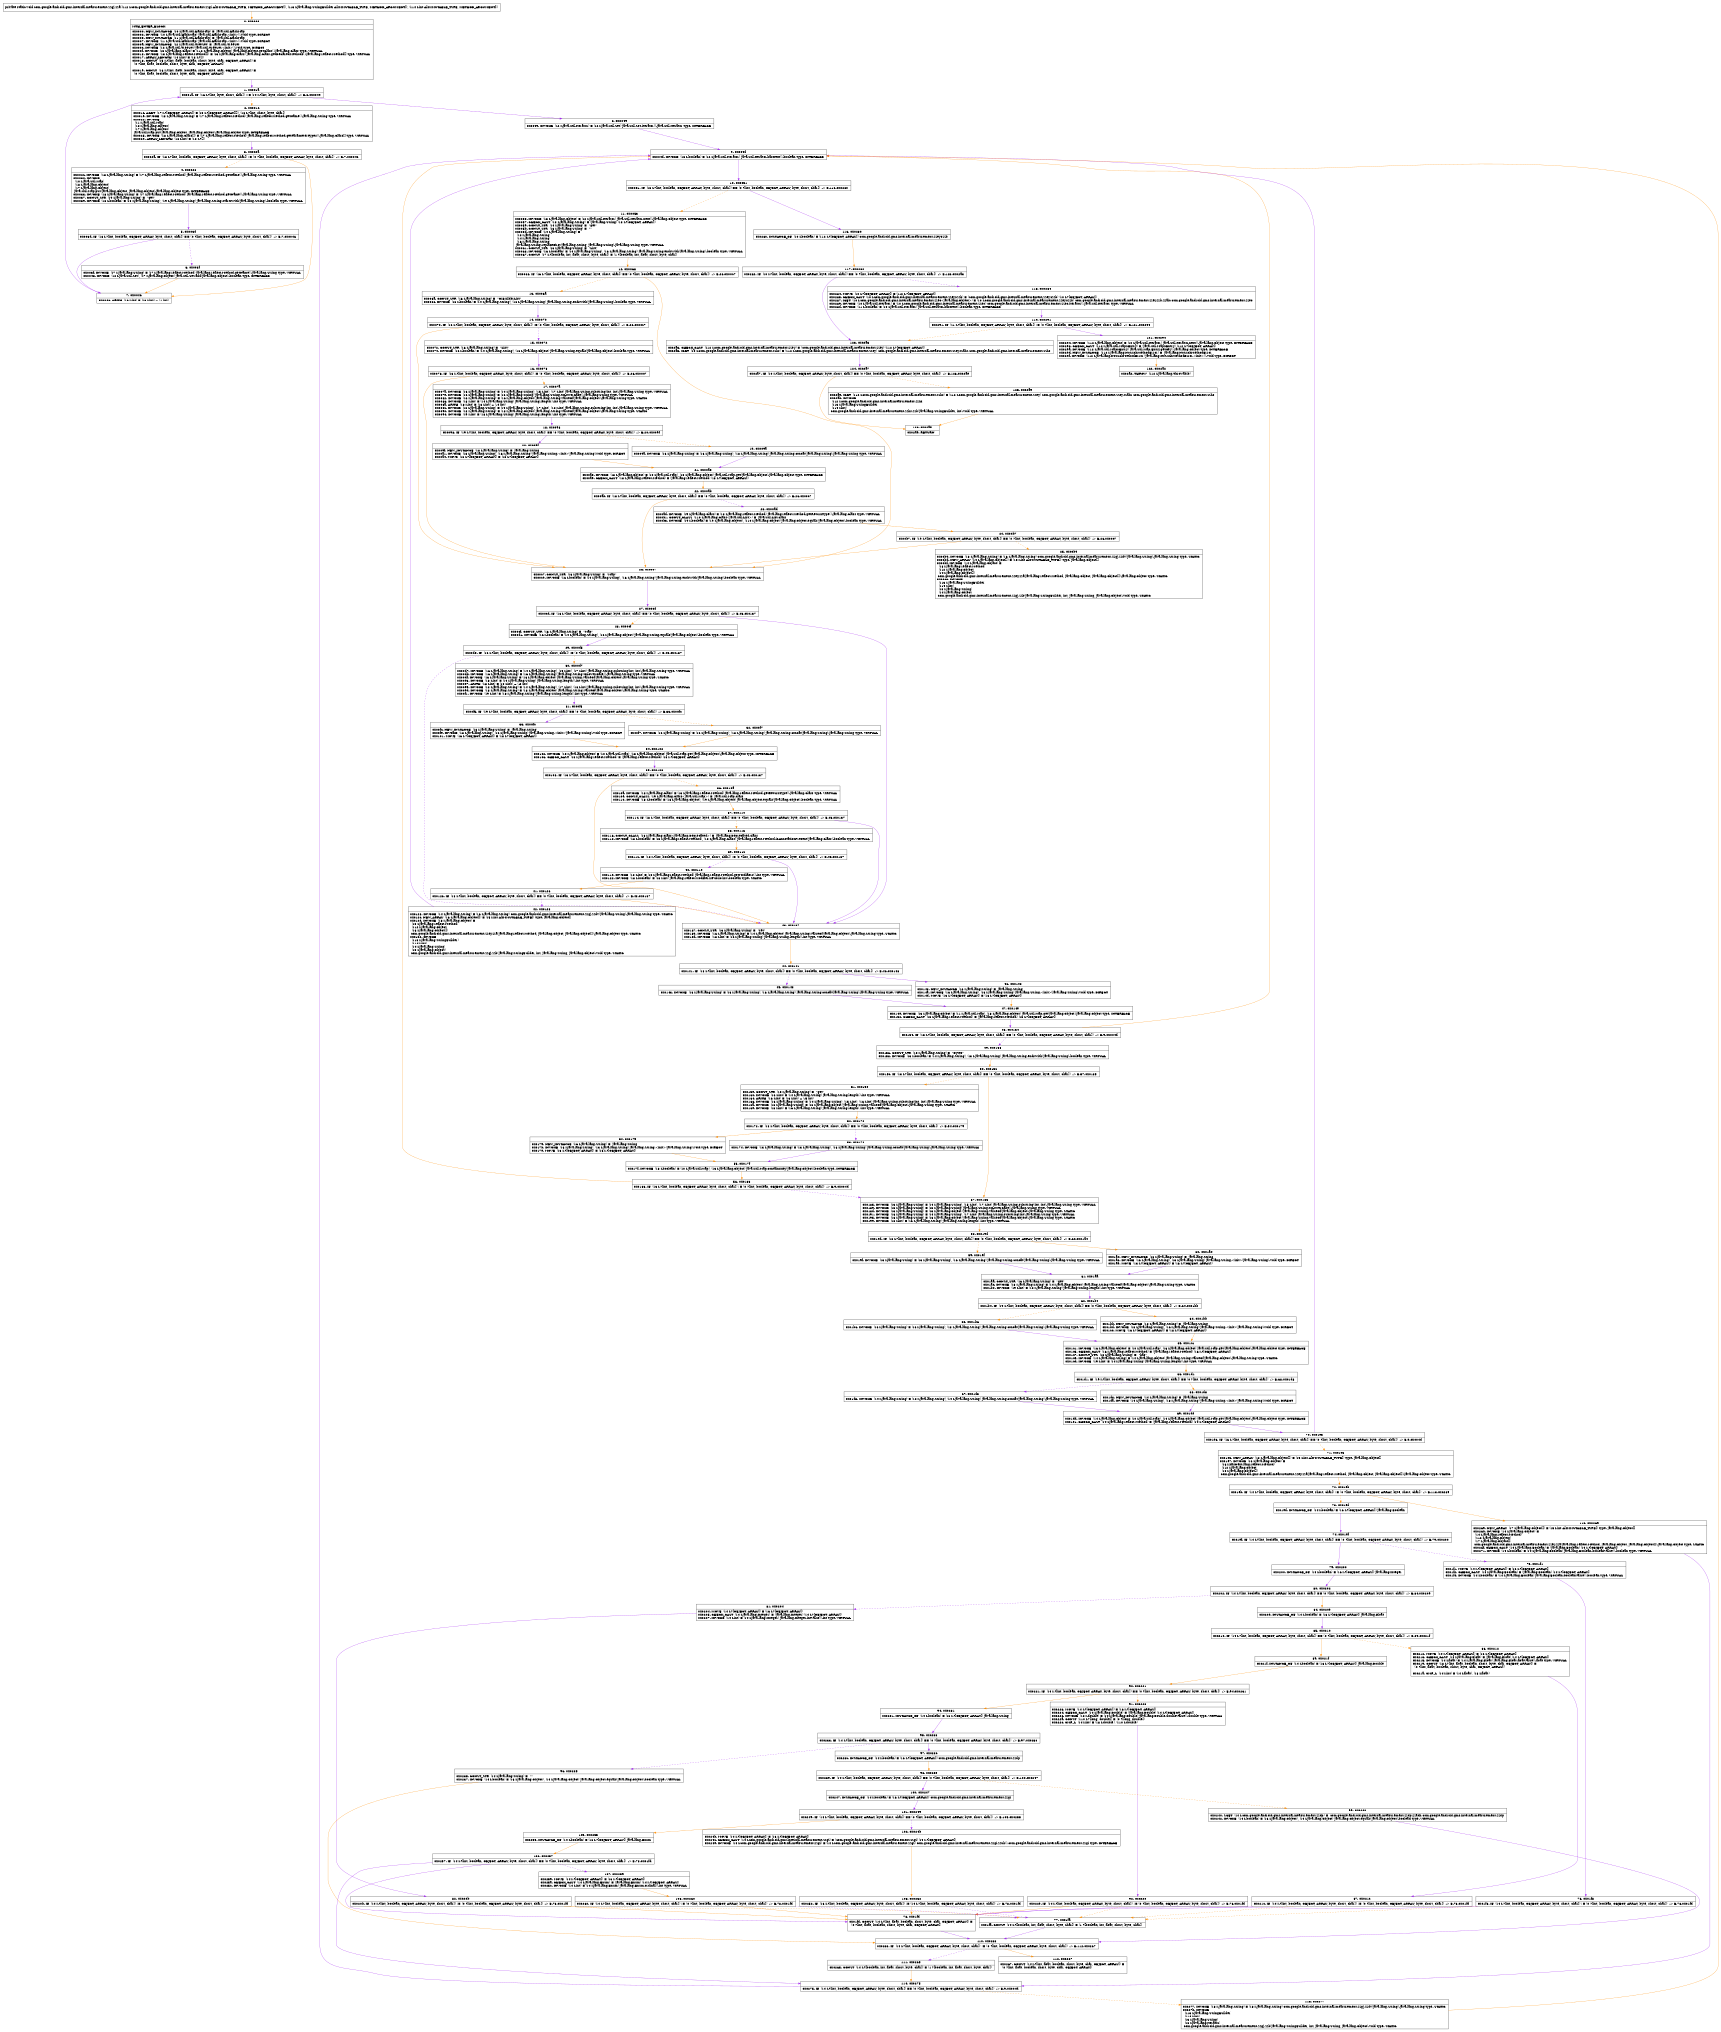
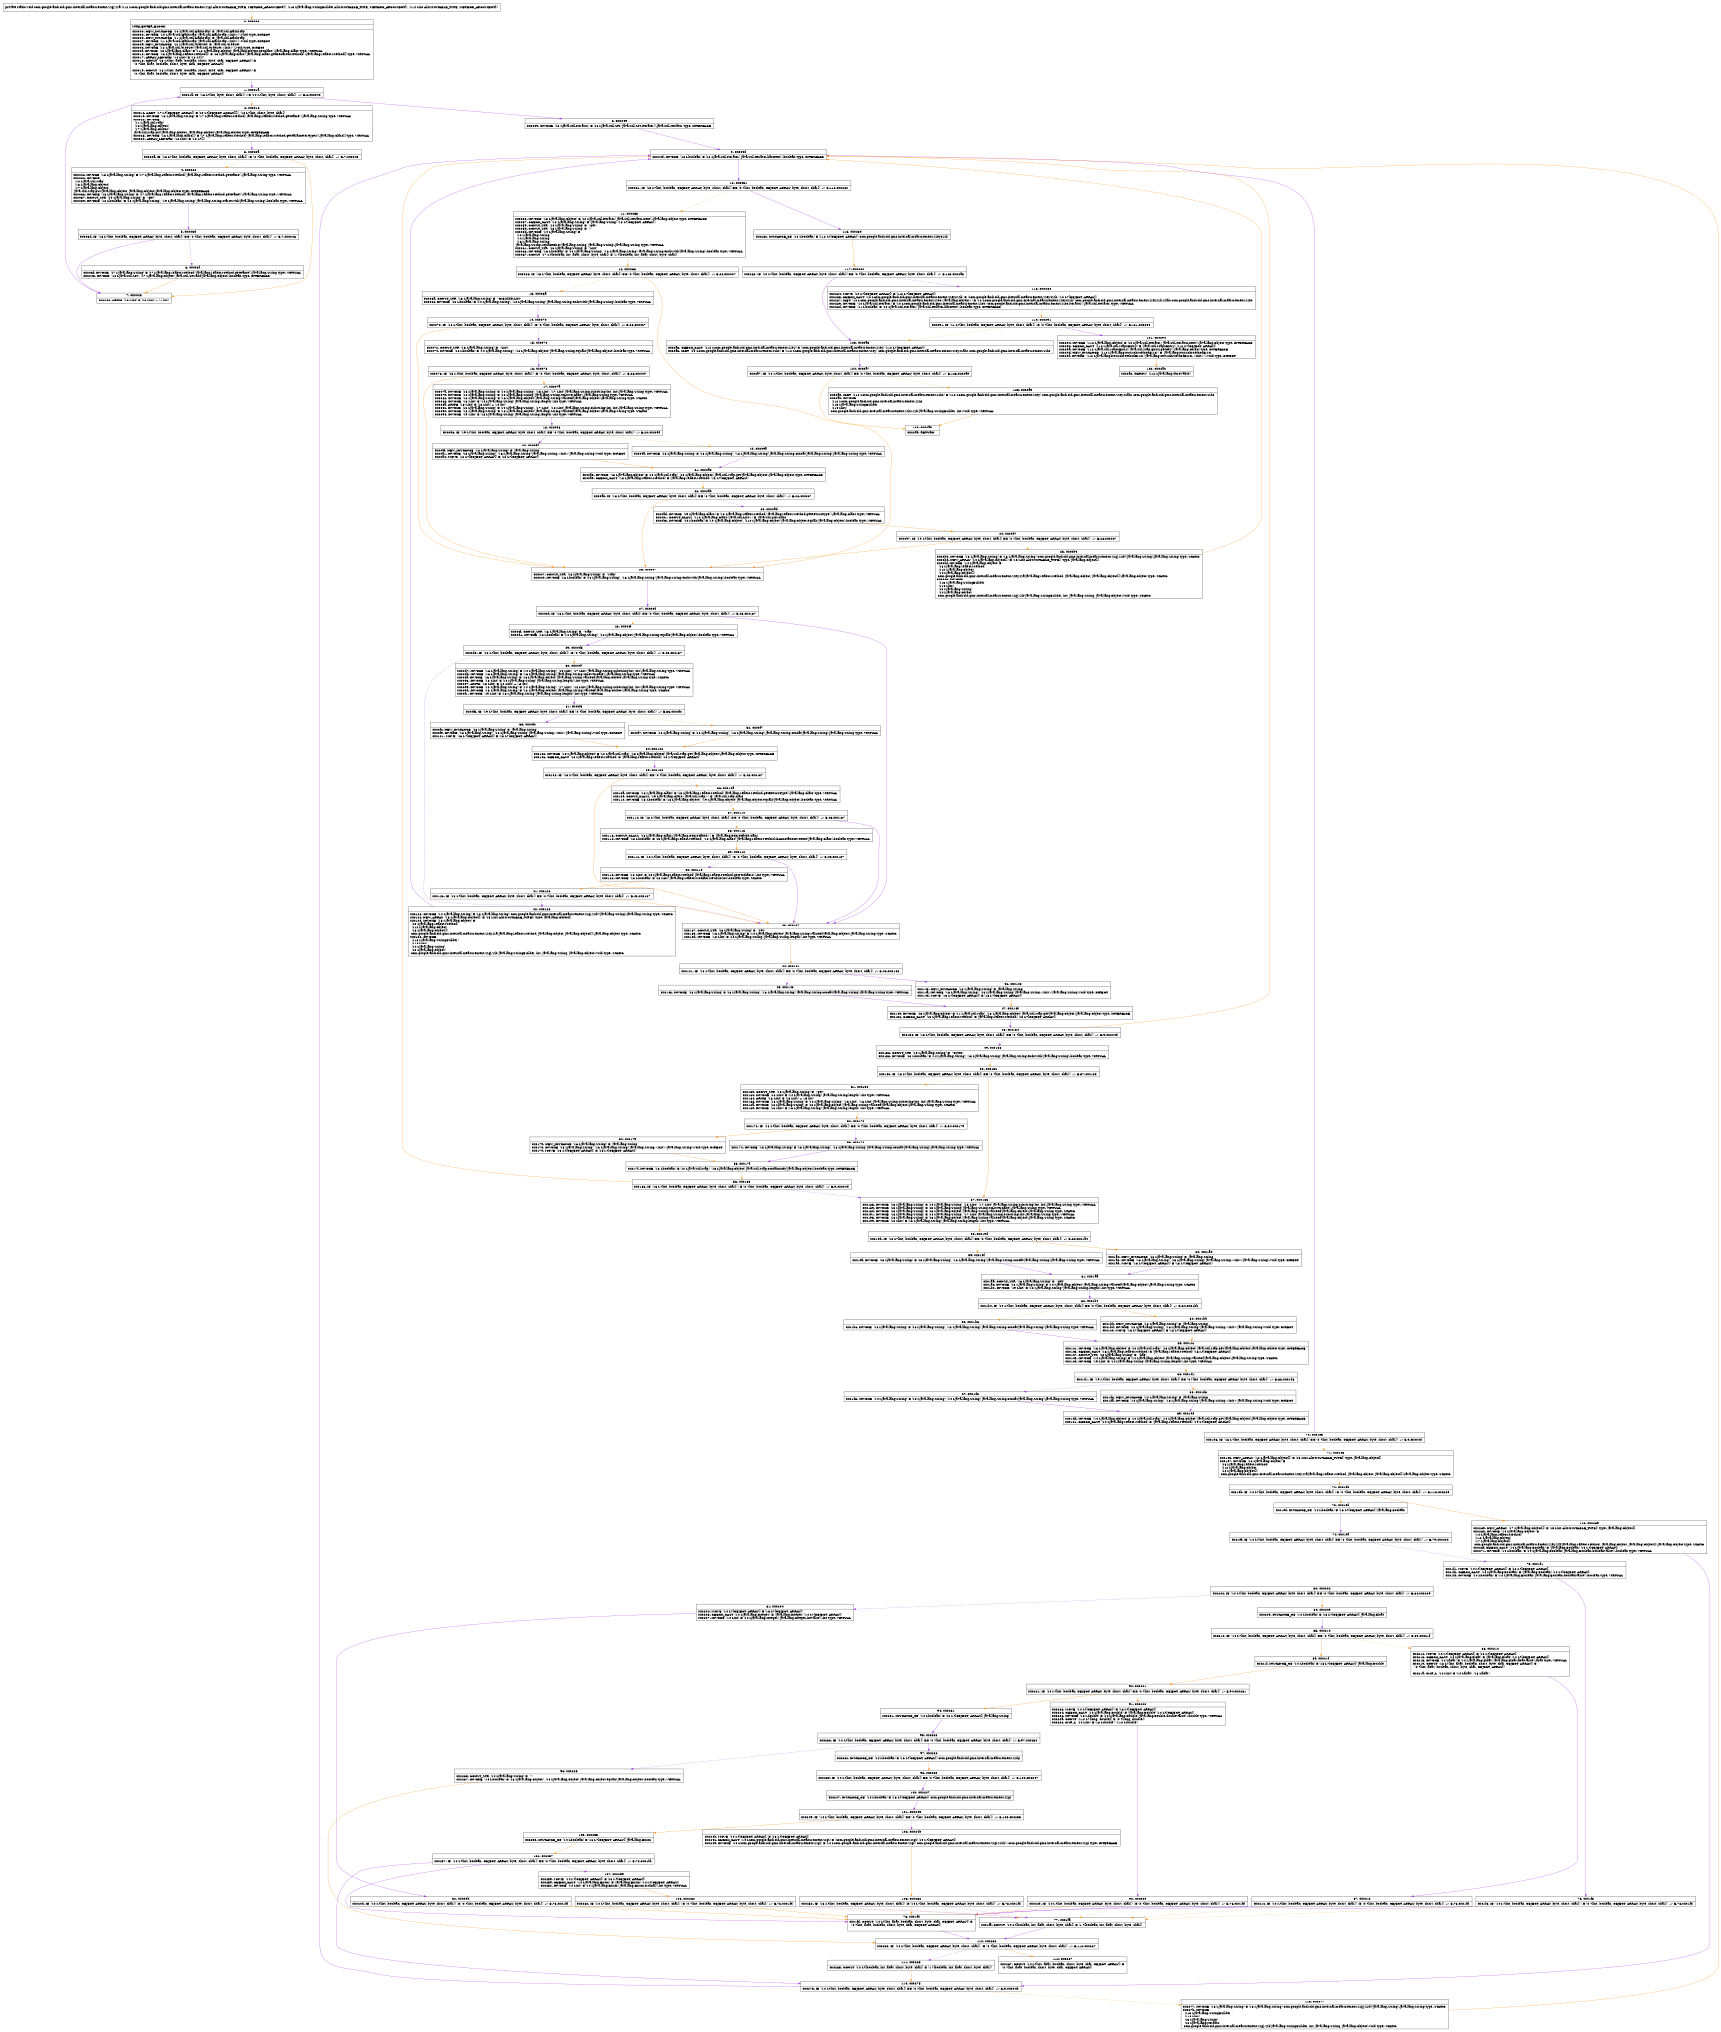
none -> (1225, 210)
(1042, 313) -> (1042, 313)
(1255, 1428) -> none
(1247, 1465) -> (1244, 1465)
(1338, 1570) -> none
(1358, 1815) -> none
